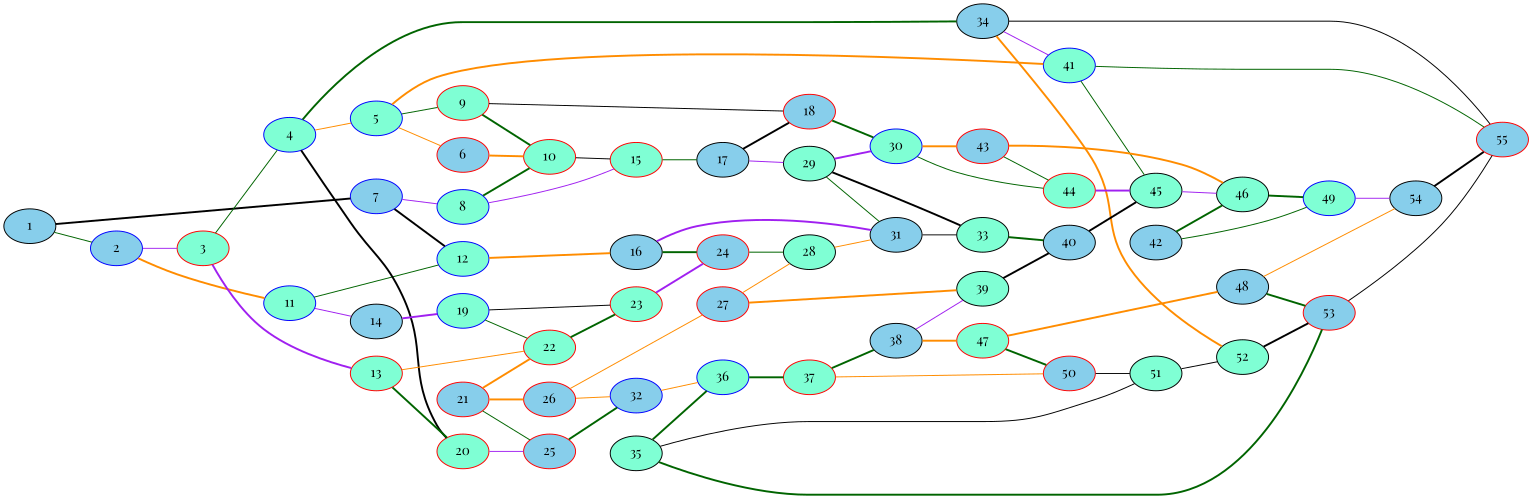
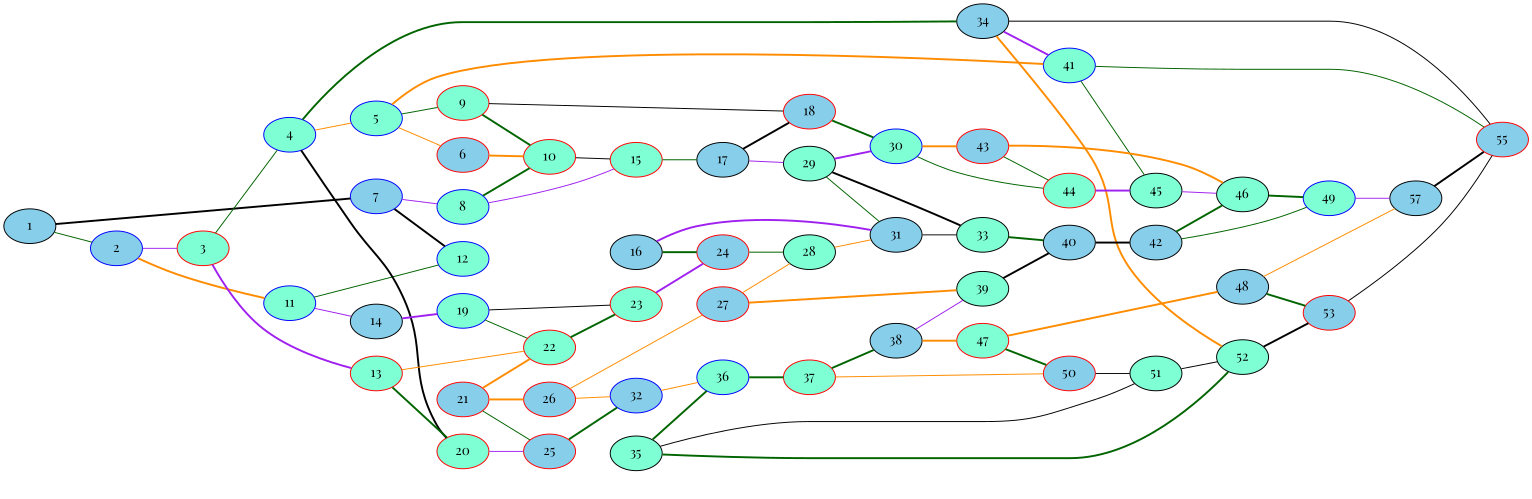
(1026, 43) -> (1026, 43)
(1416, 198) -> (1416, 198)
(1116, 214) -> (1110, 243)
(550, 256) -> none
(1029, 495) -> (958, 458)
